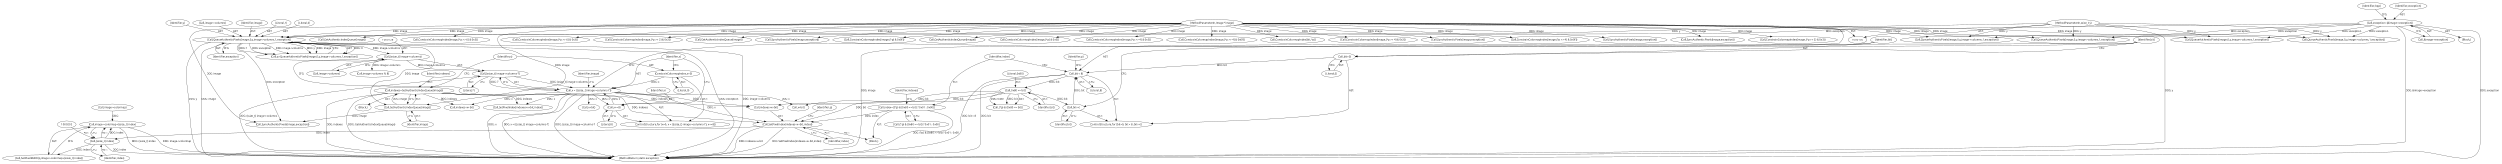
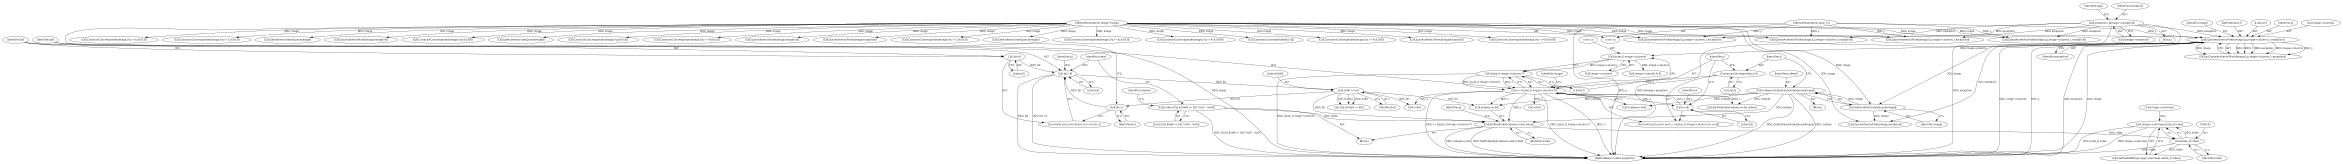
(281, 23) -> (2232, 23)
(1110, 91) -> (1067, 100)
